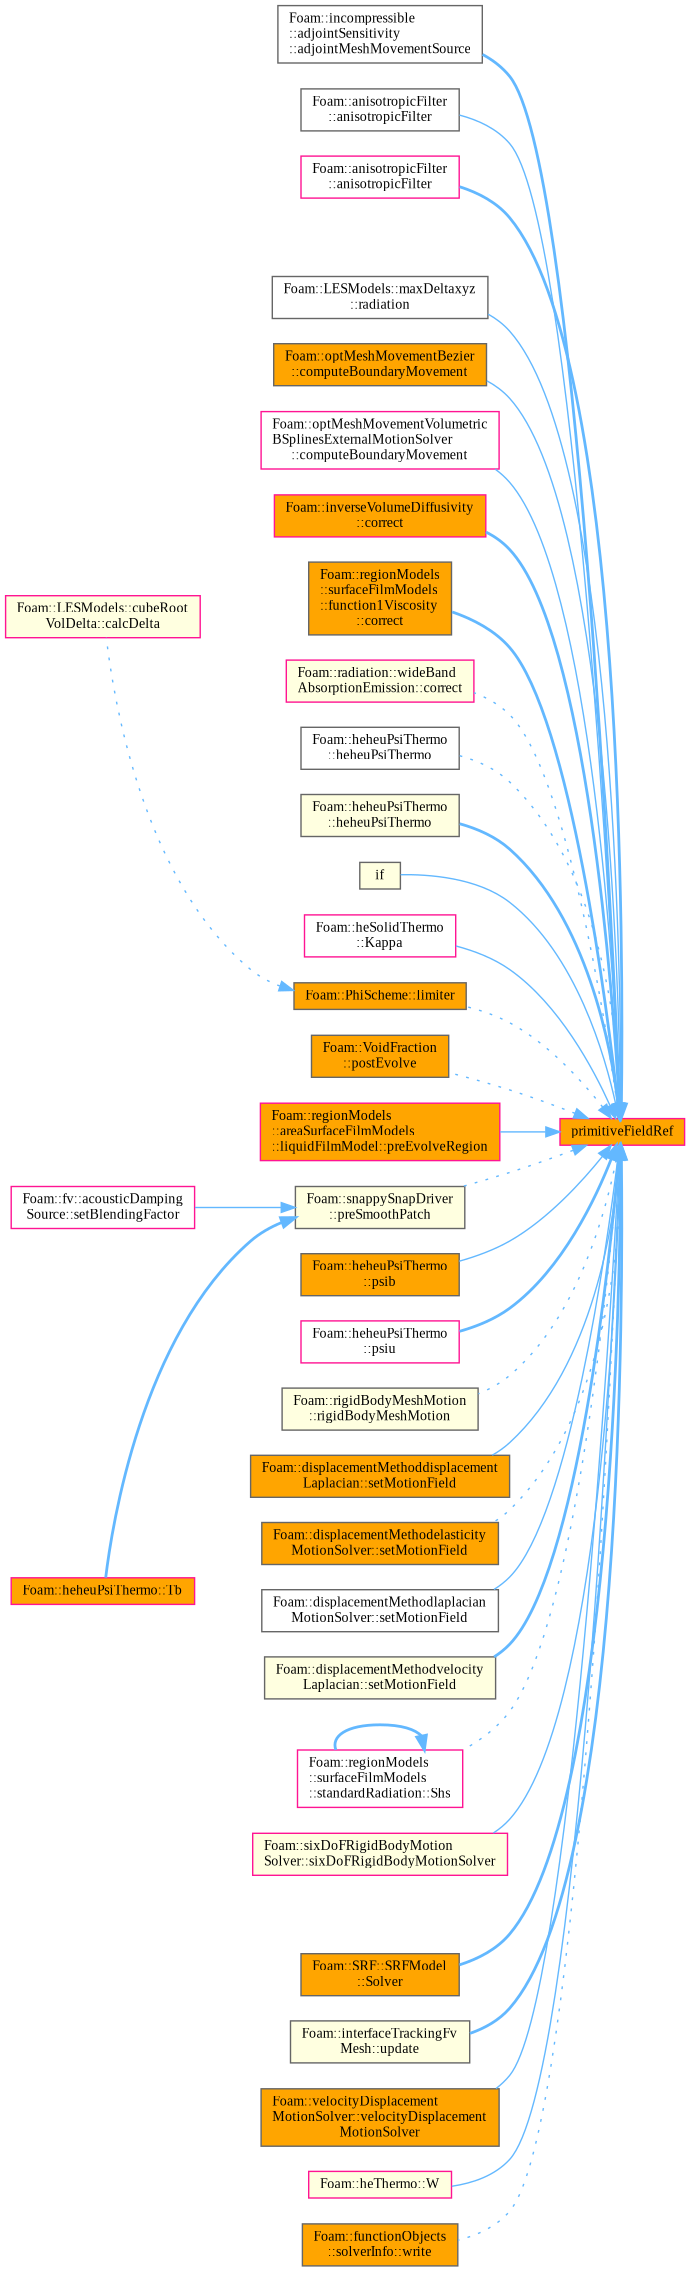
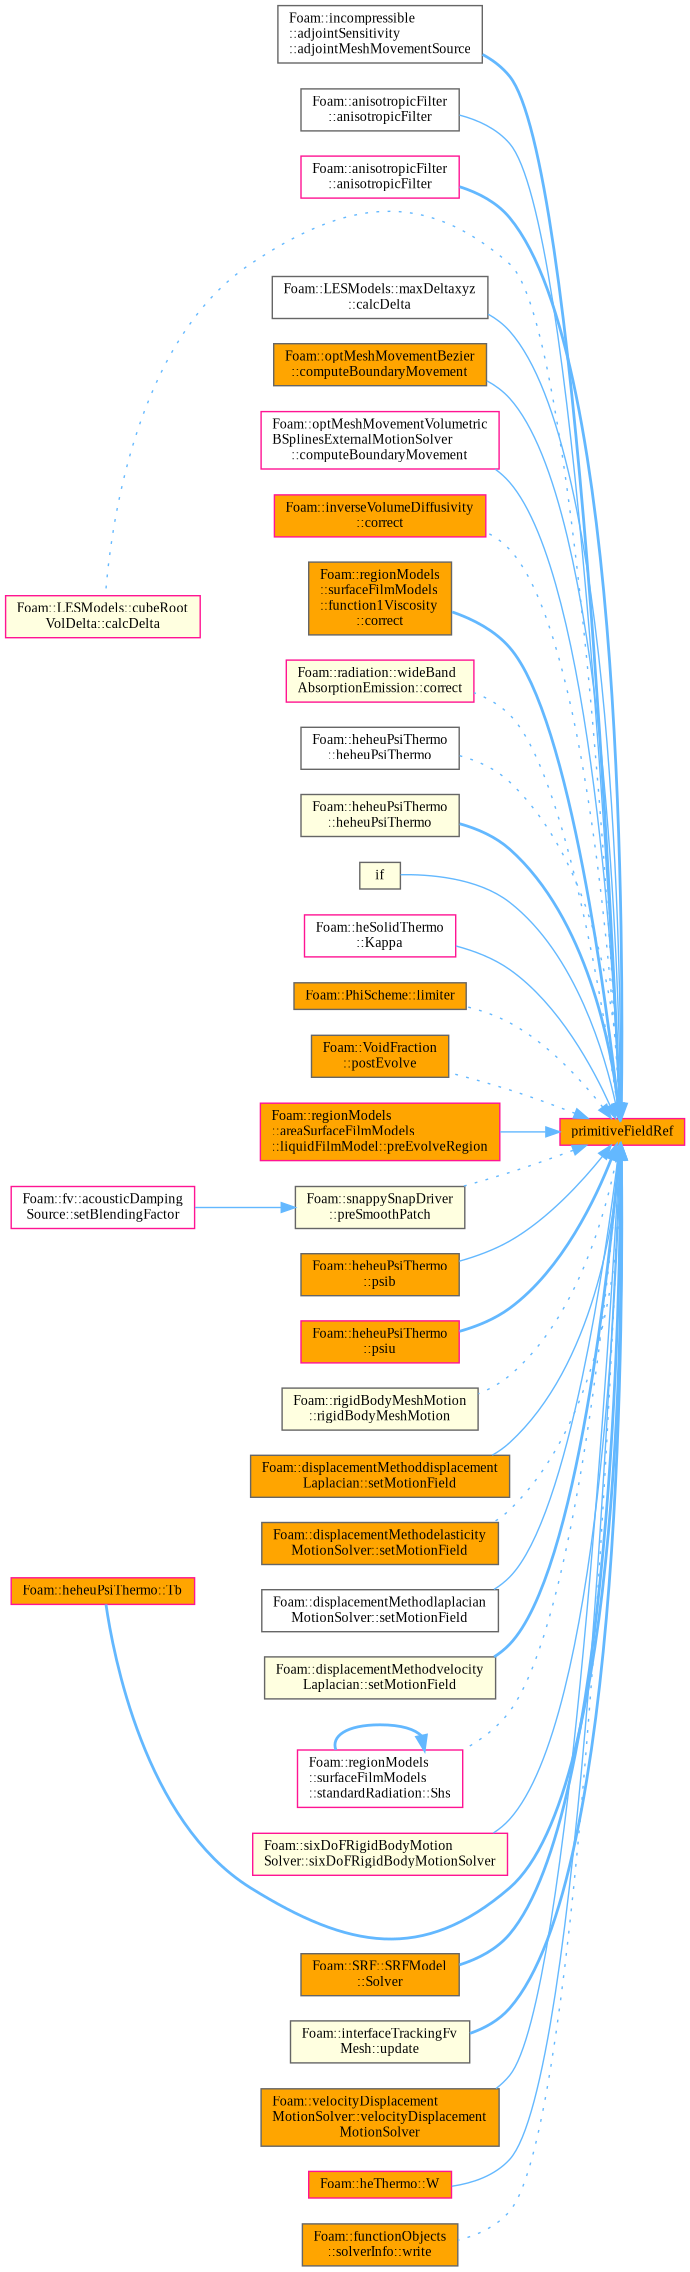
(380, 298) -> (380, 298)
(581, 761) -> (581, 761)
(156, 833) -> (543, 354)
(380, 1342) -> (380, 1342)
(157, 1380) -> (529, 1859)
(380, 2185) -> (380, 2185)
